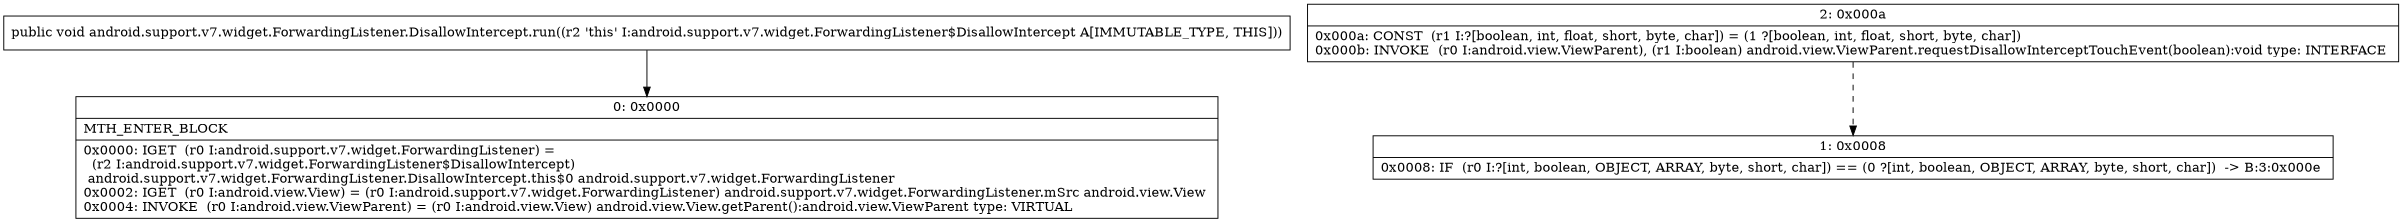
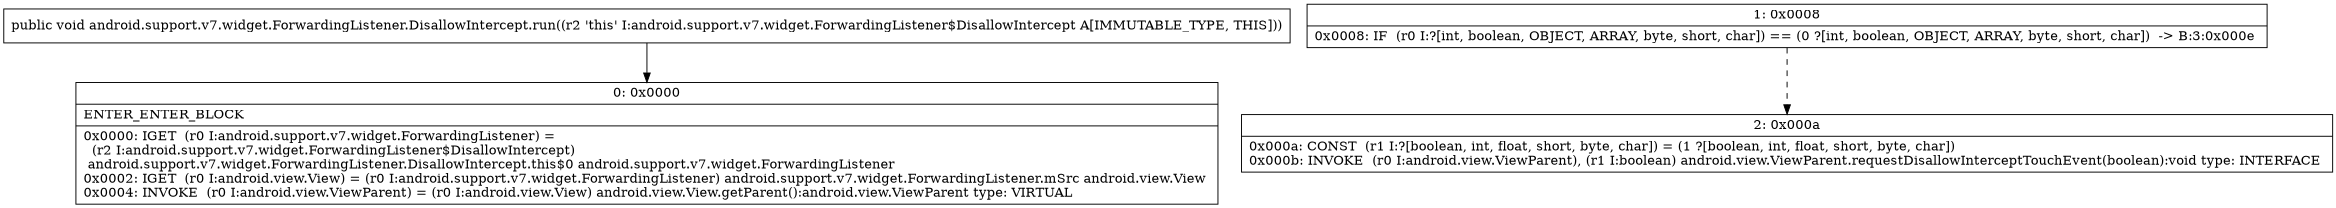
(1853, 94) -> (1787, 76)
(156, 129) -> (164, 115)
